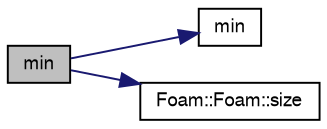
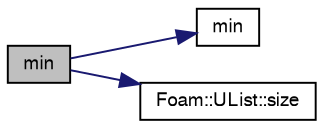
(230, 101) -> (228, 101)
